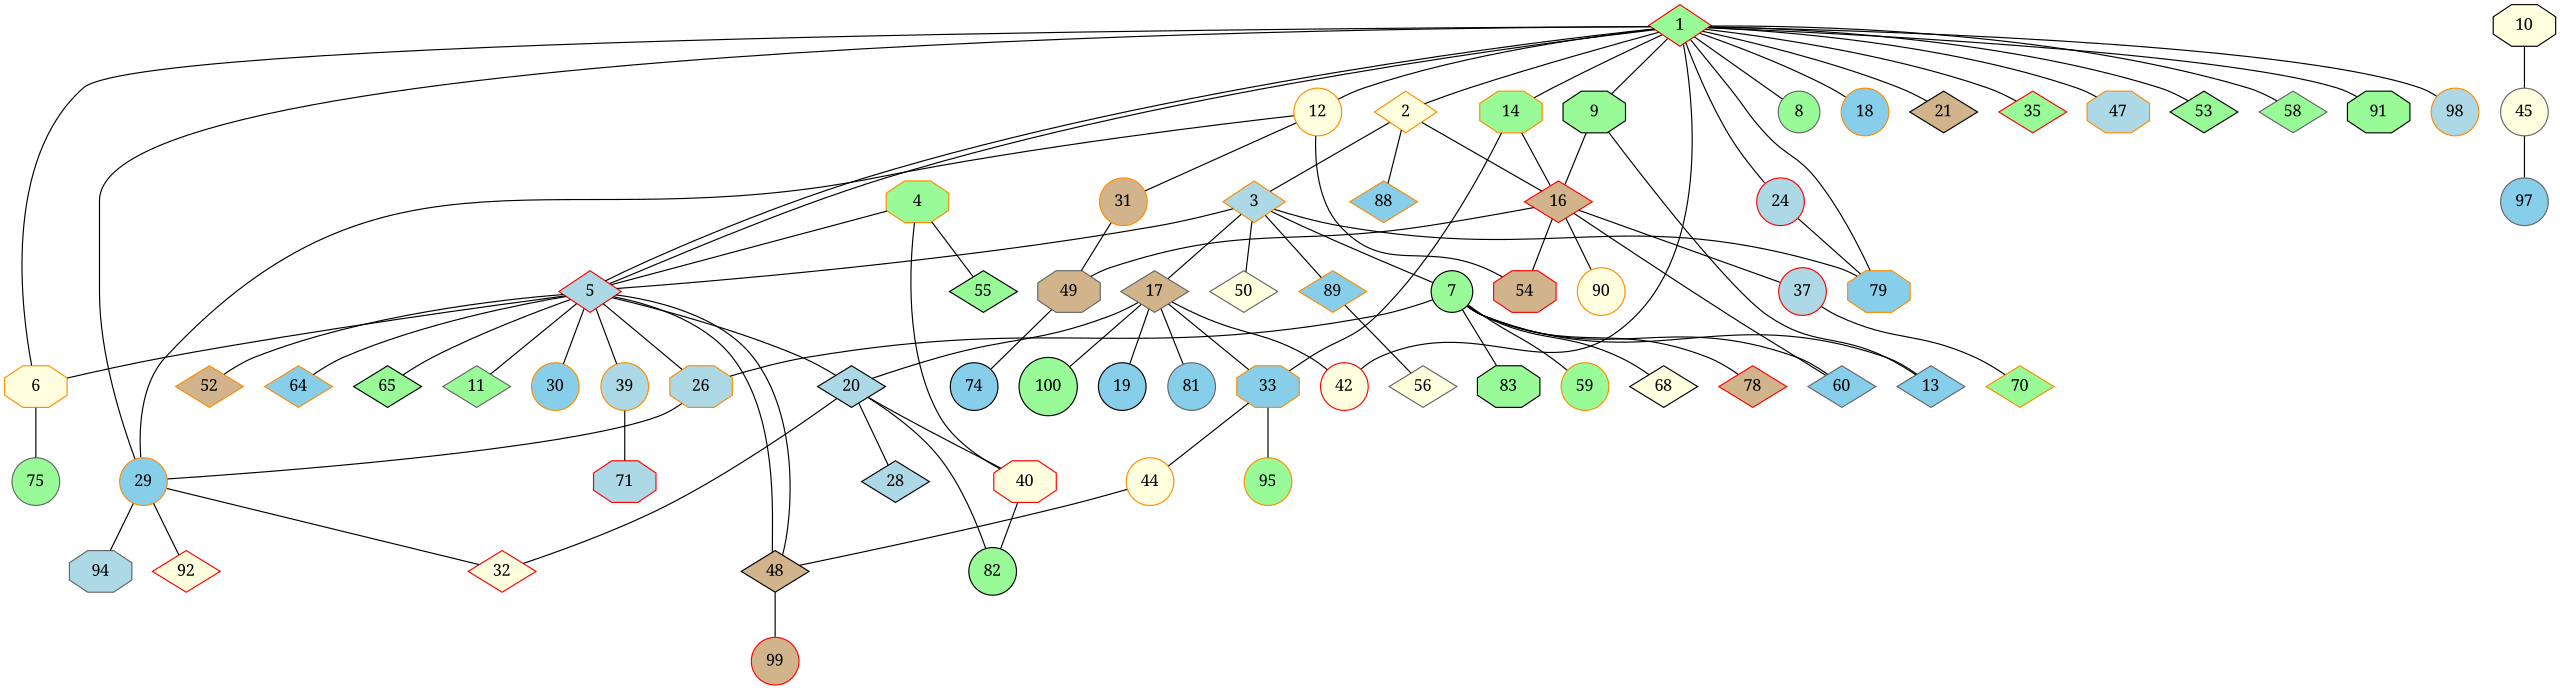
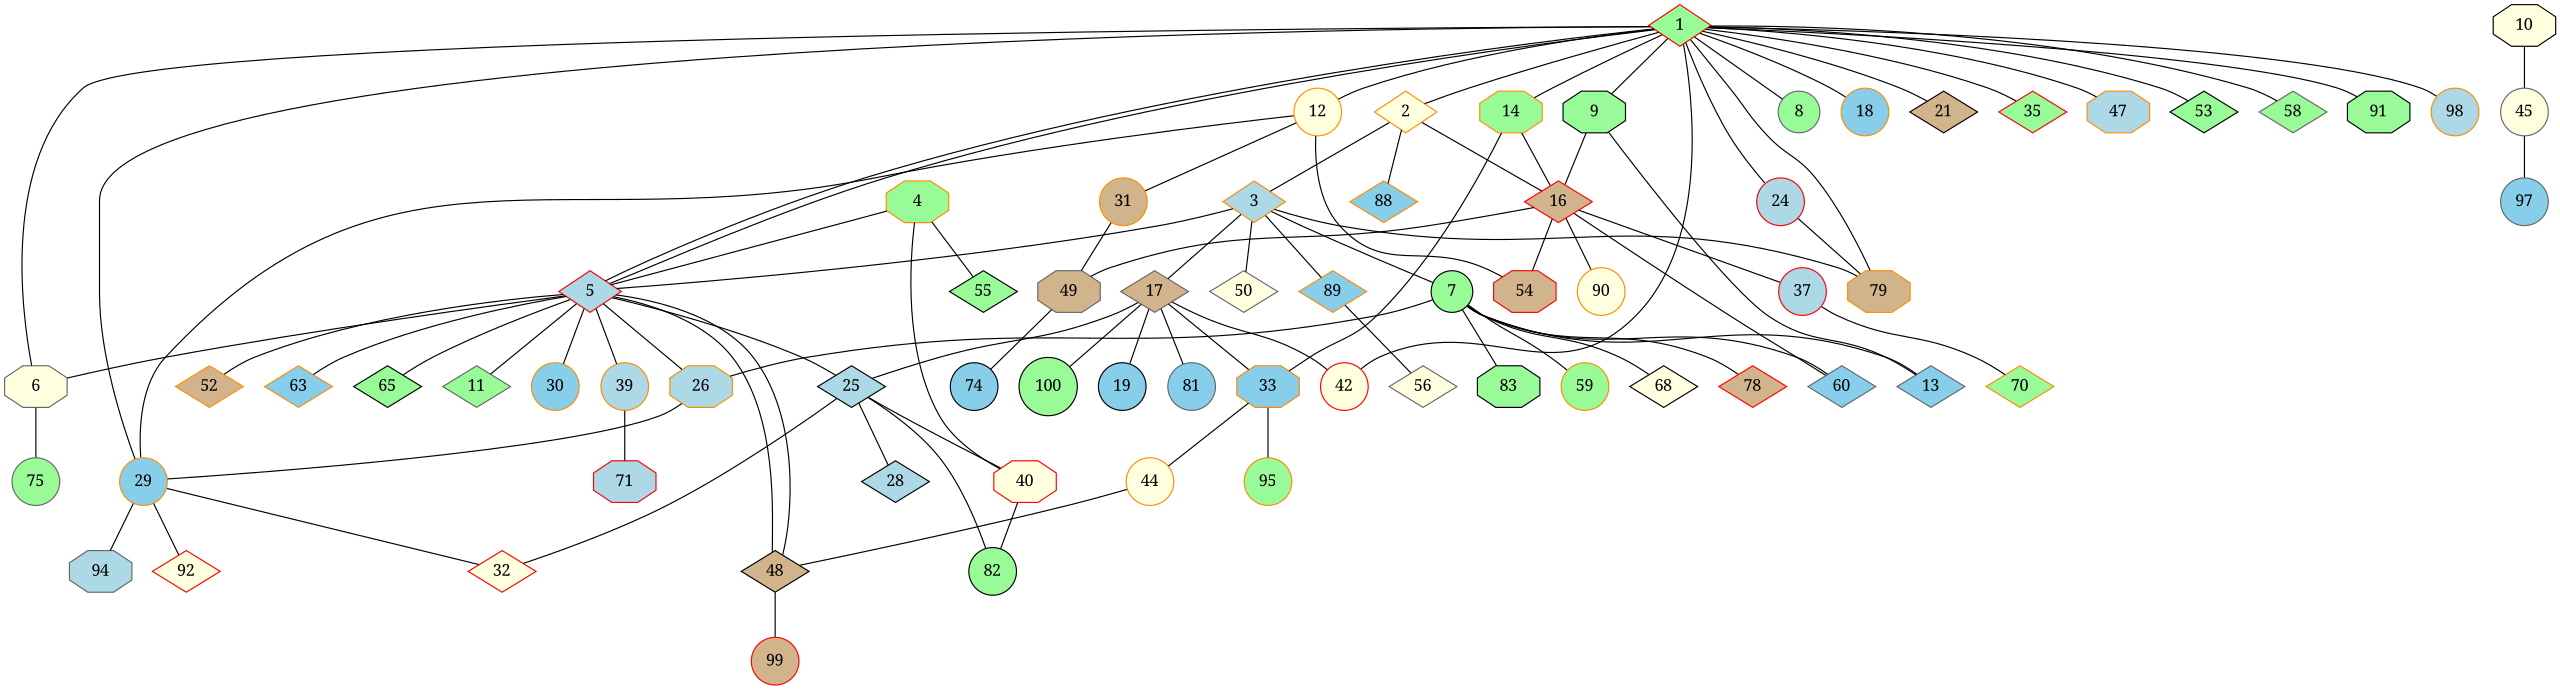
(1879, 292) -> (1879, 292)
(36, 387) -> (36, 387)
(298, 387) -> (298, 387)
(852, 387) -> (852, 387)
